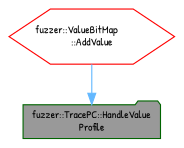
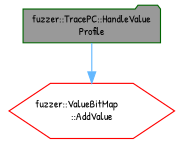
(92, 79) -> (92, 57)
